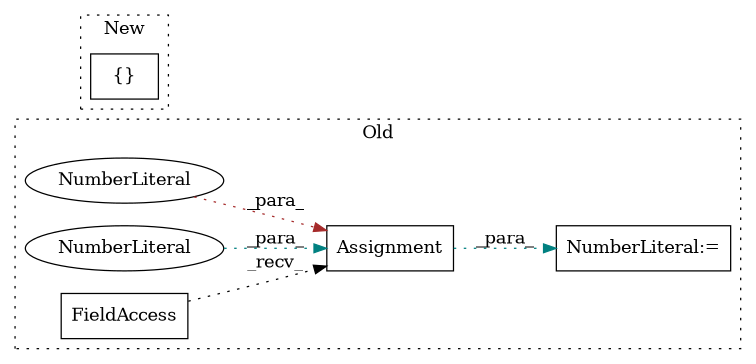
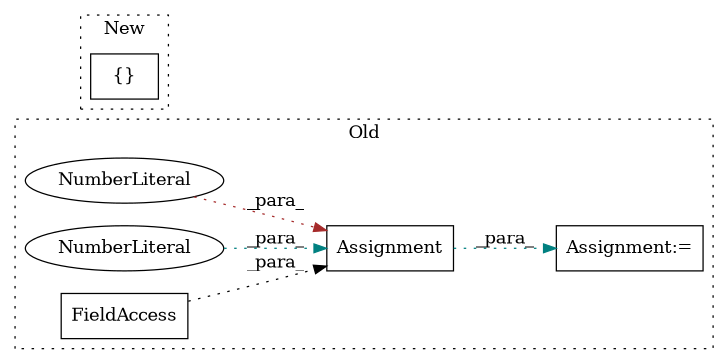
(644, 248) -> (630, 248)
(275, 263) -> (275, 263)
